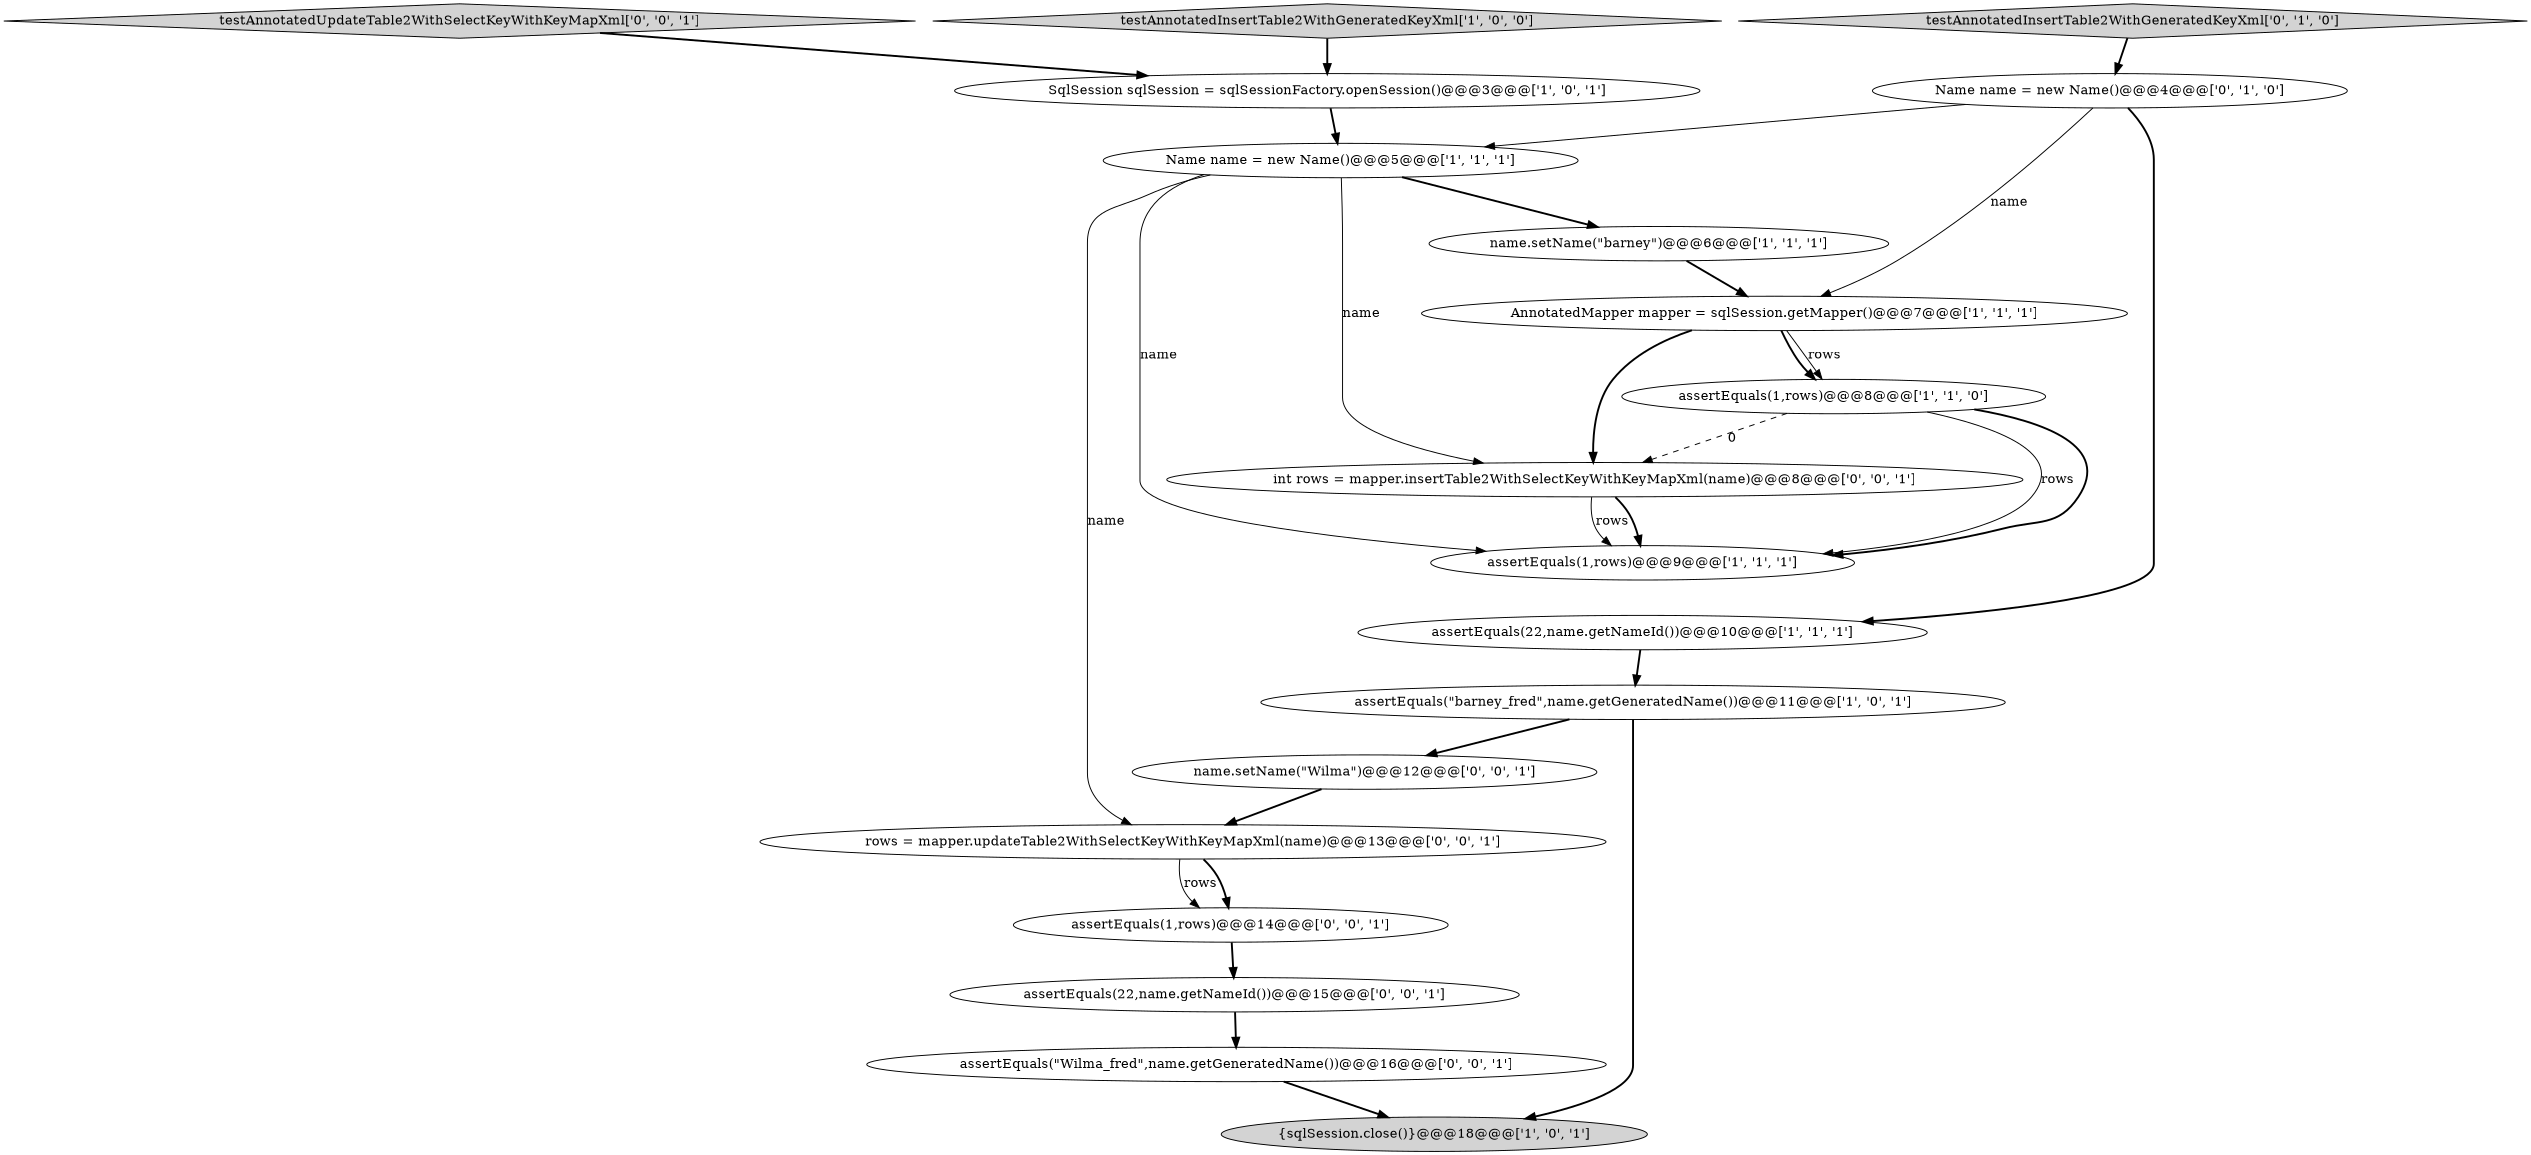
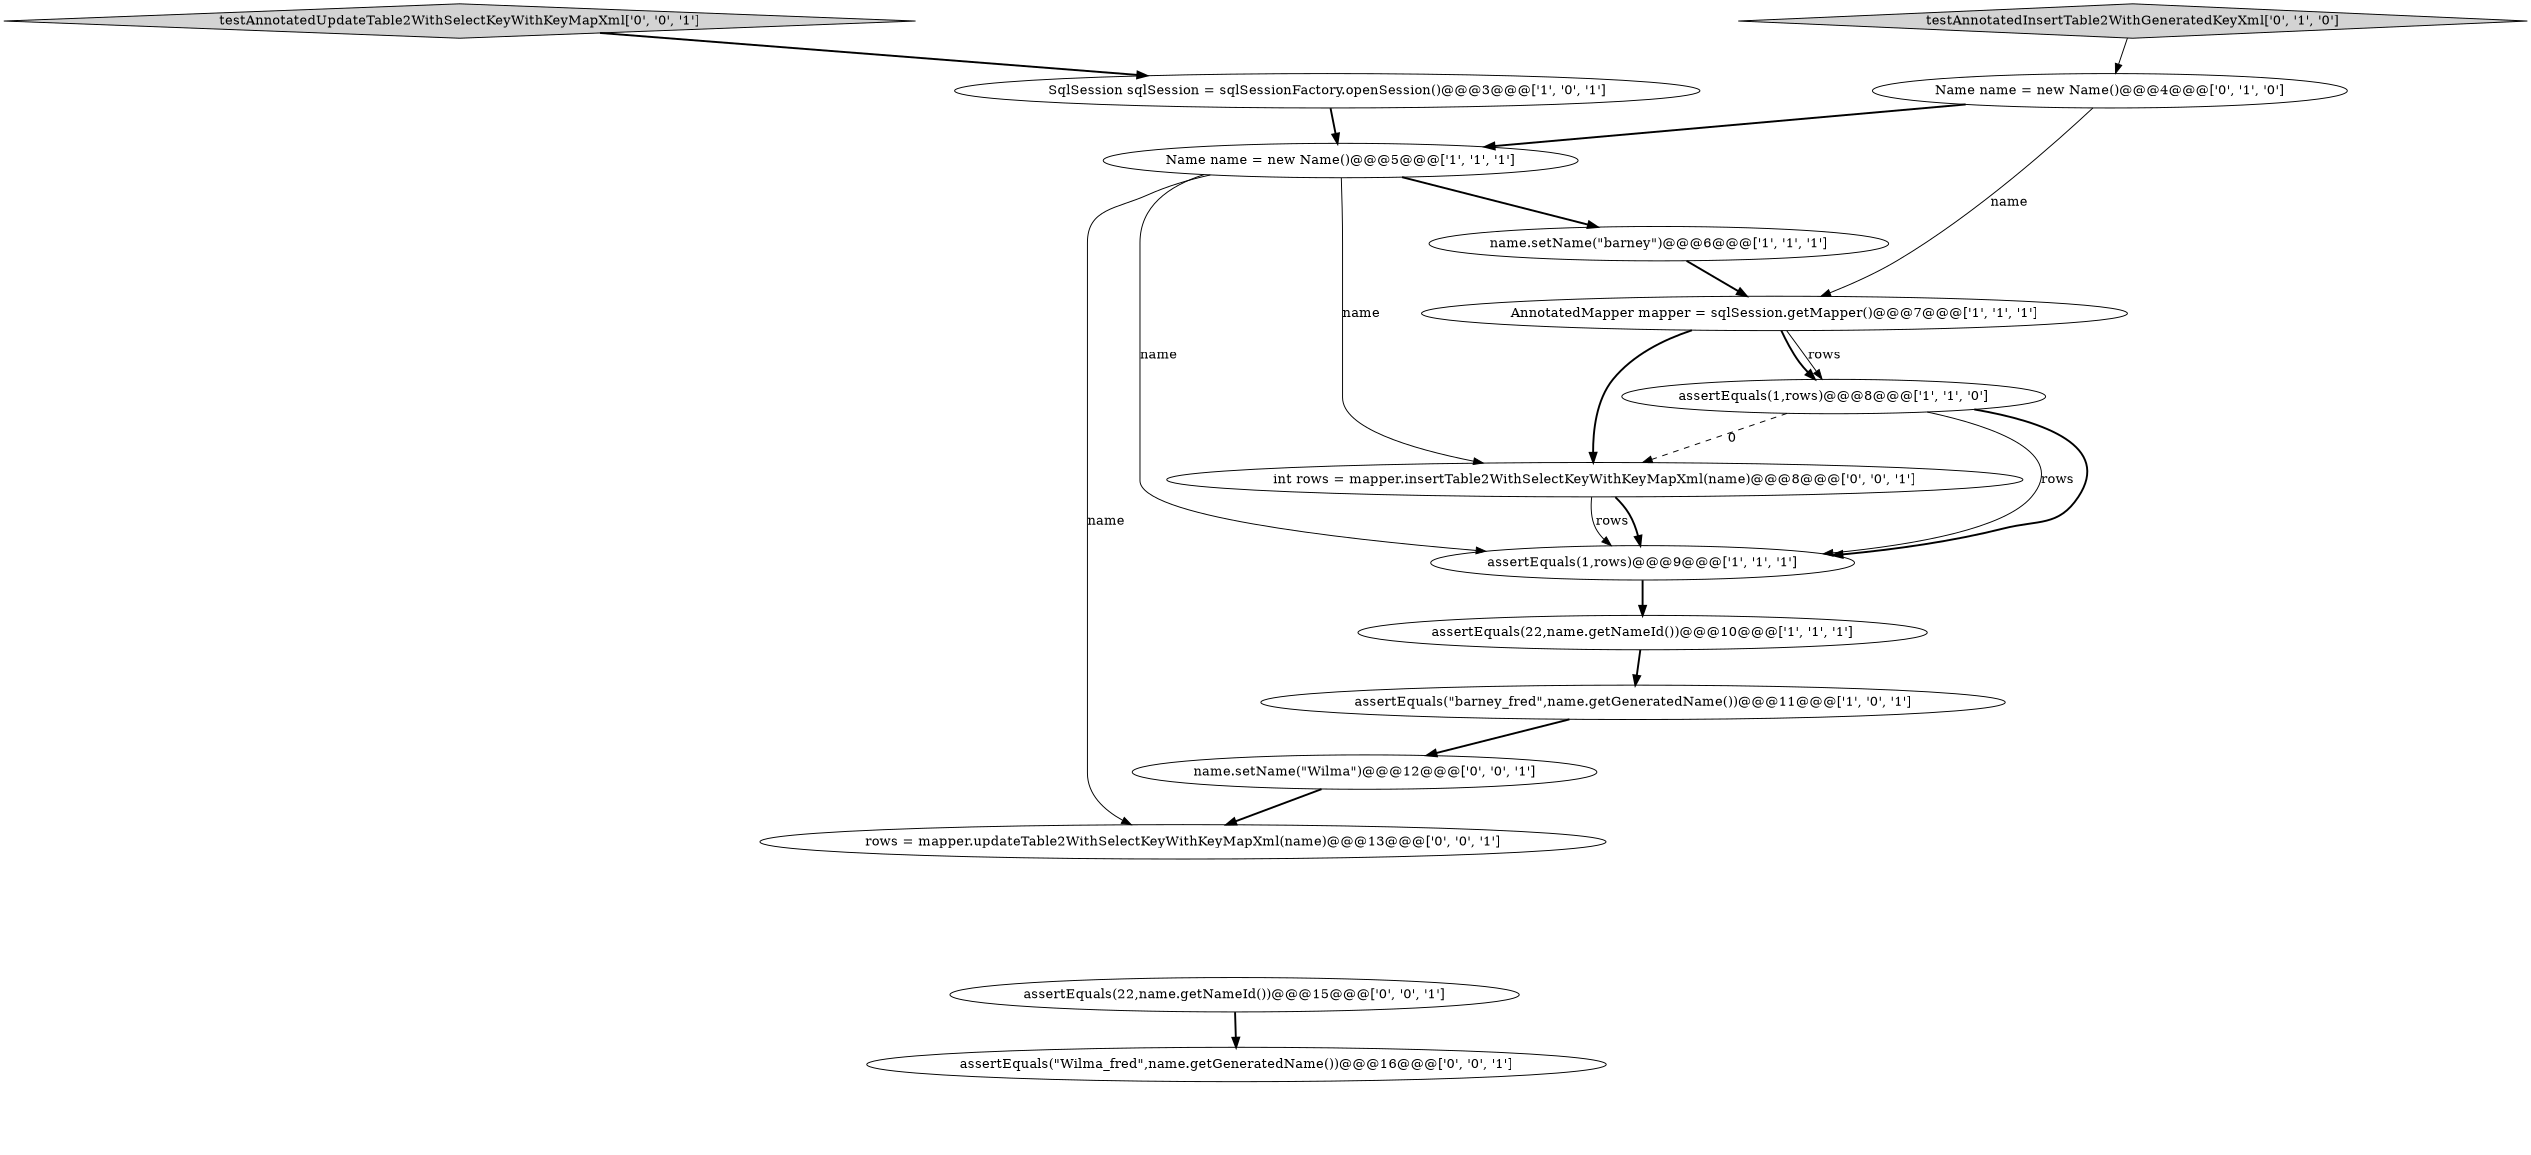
(1327, 21) -> none
(2123, 51) -> (2123, 51)
(1730, 125) -> (1730, 125)
(2154, 479) -> (1643, 593)
(1231, 925) -> none
(1434, 1134) -> none
